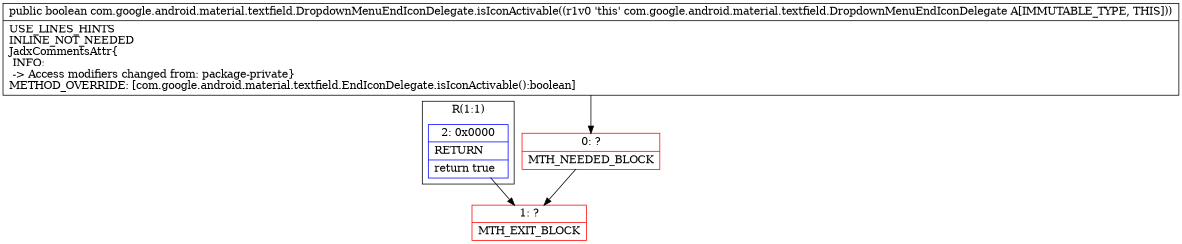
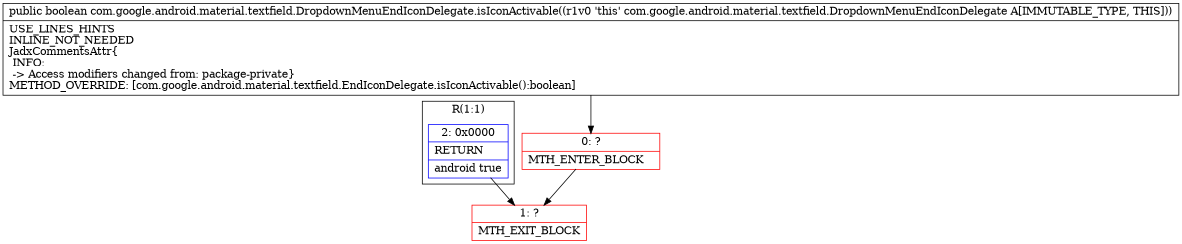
(591, 160) -> (586, 160)
(465, 169) -> (468, 169)
